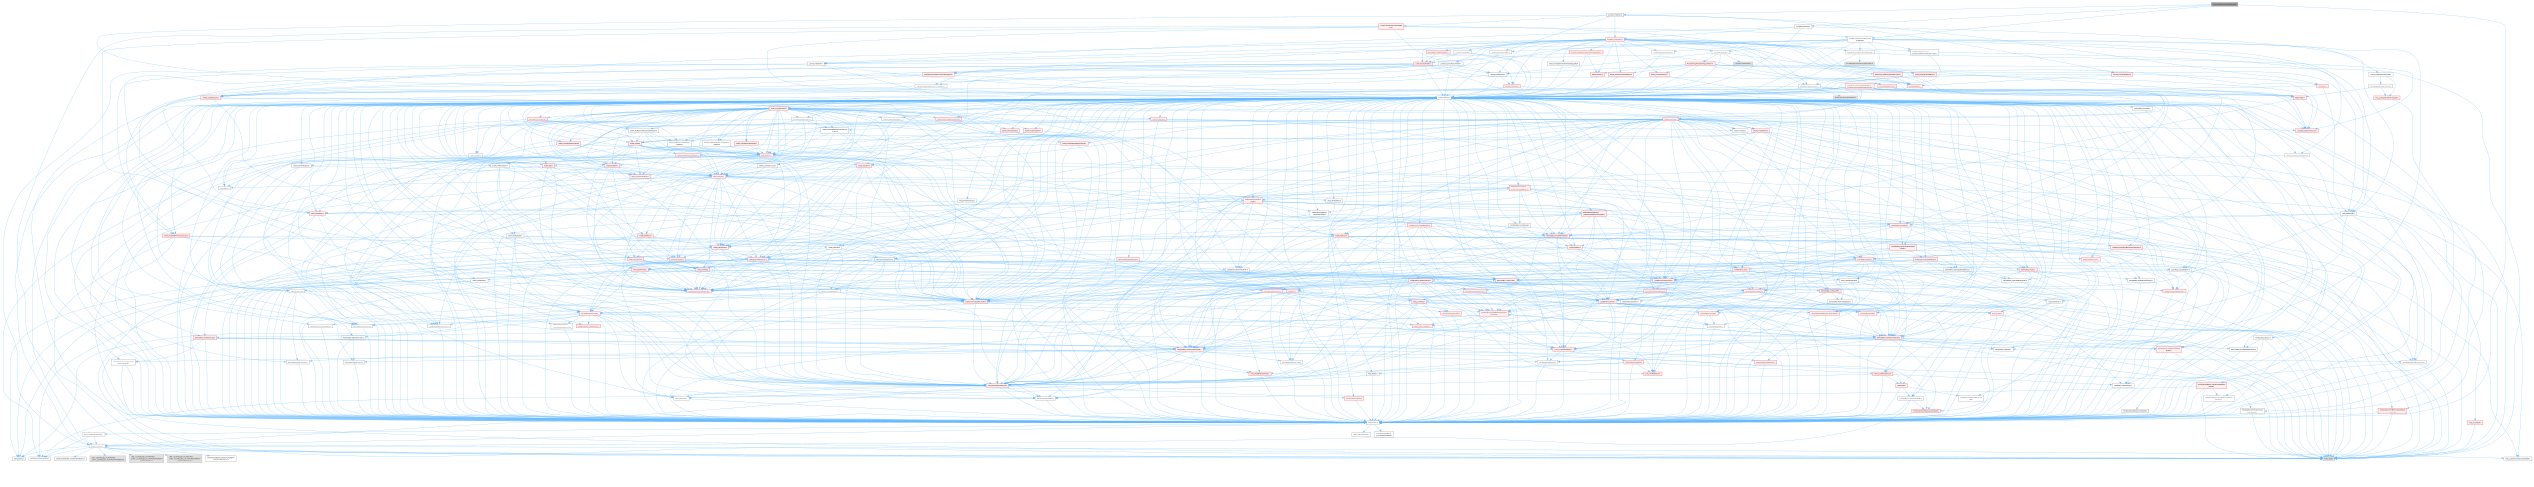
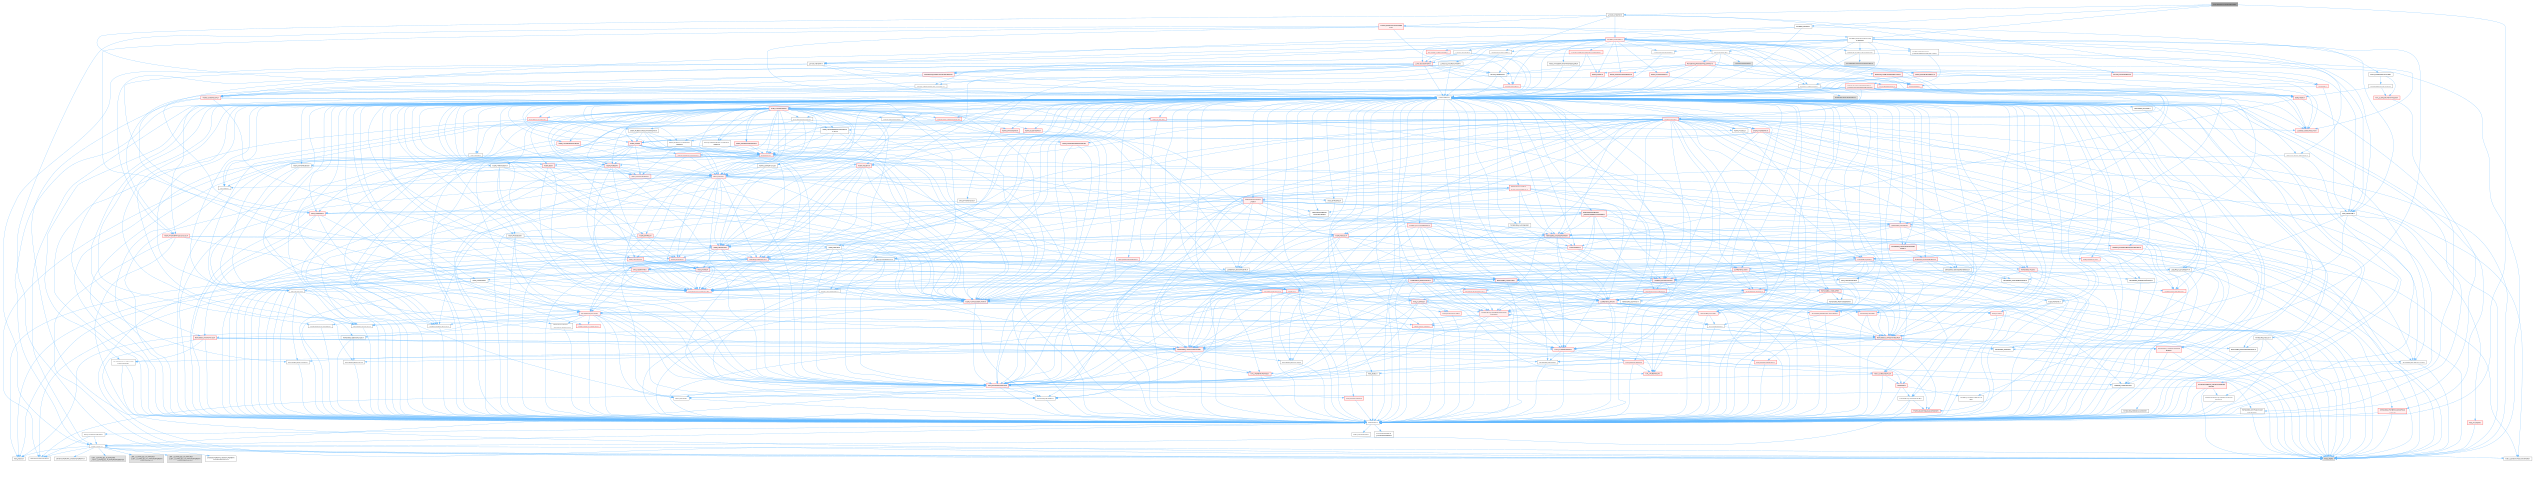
(1961, 114) -> none
